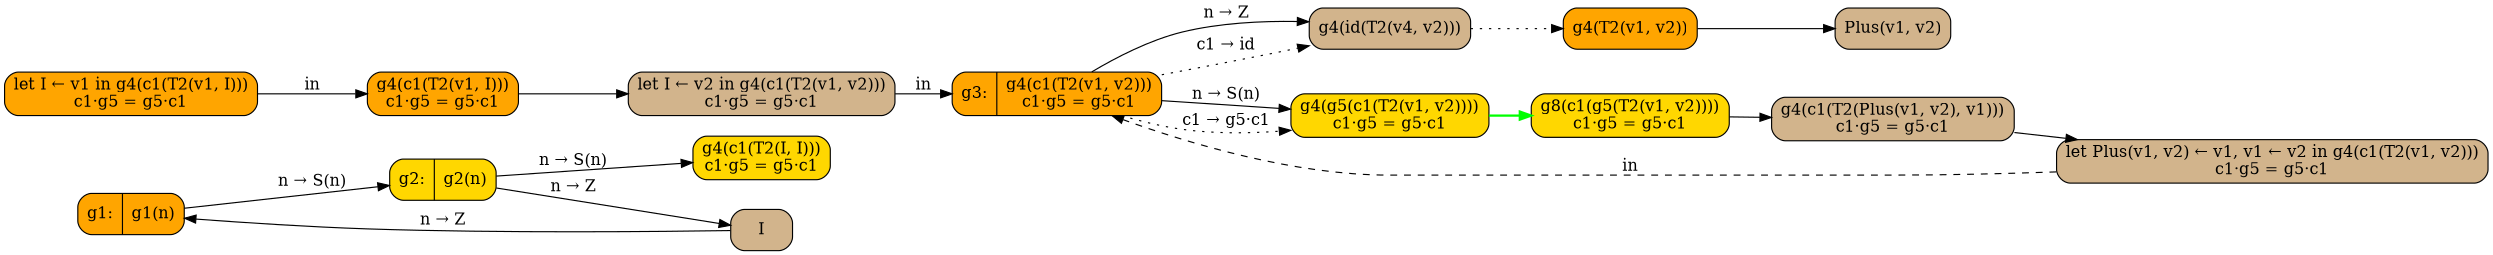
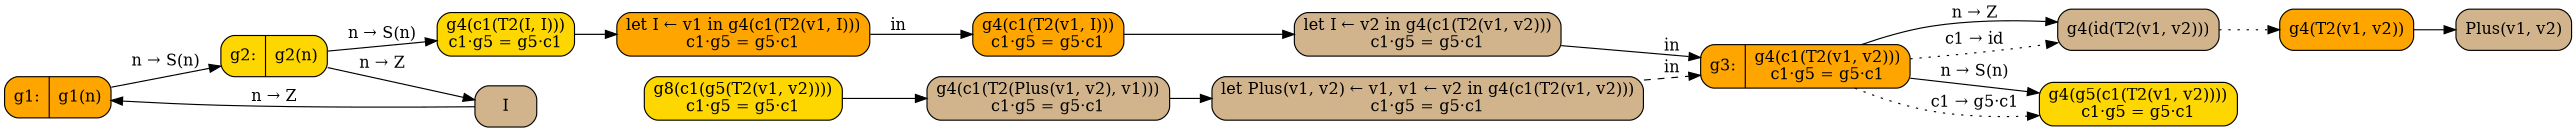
(1390, 29) -> (2138, 30)
none -> (590, 34)
(1504, 116) -> none
